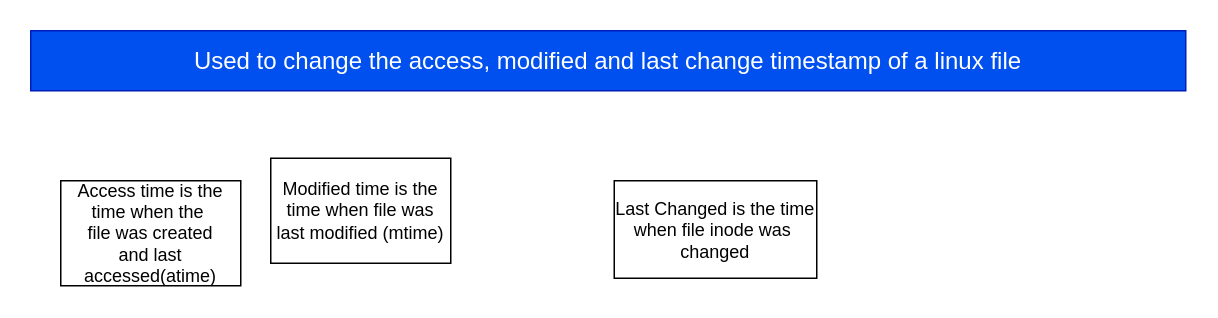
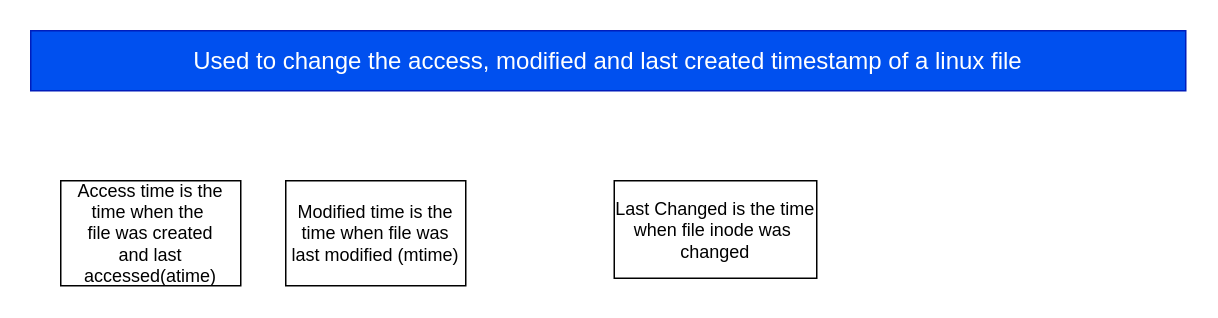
(608, 61) -> (608, 61)
(361, 211) -> (376, 233)
